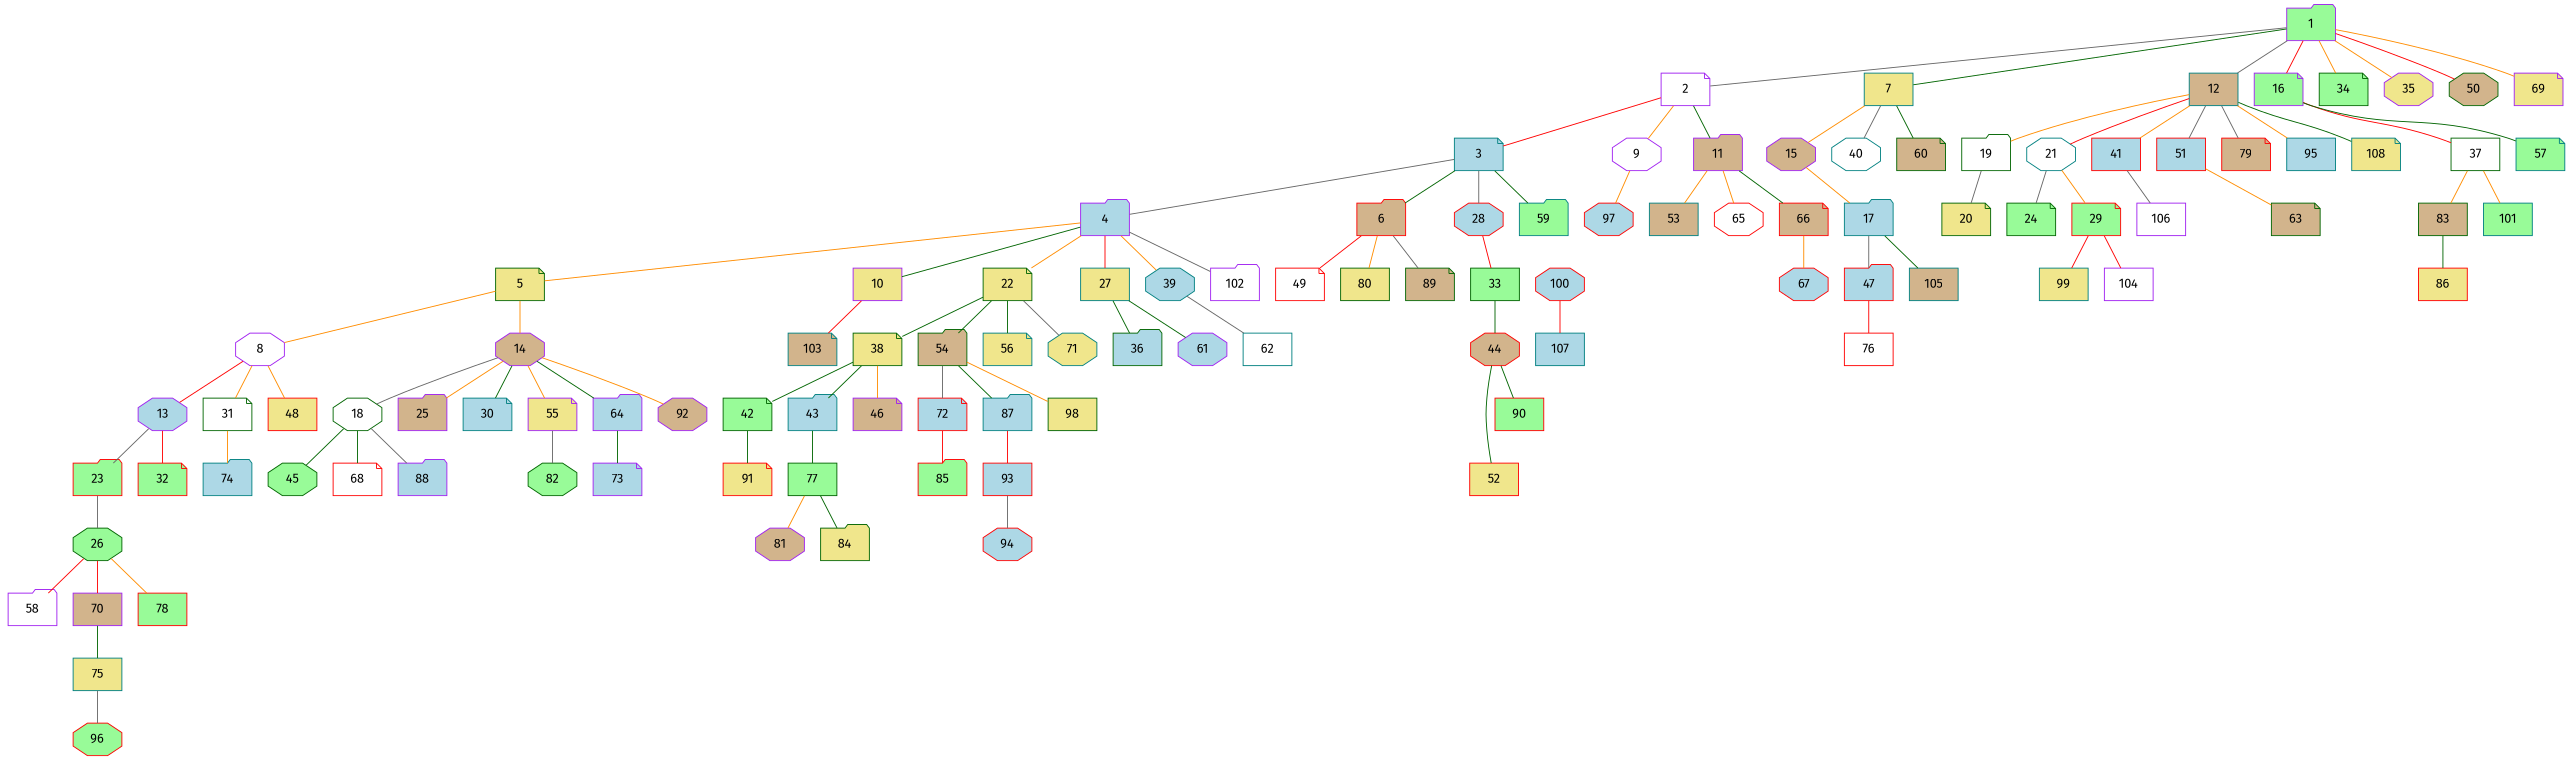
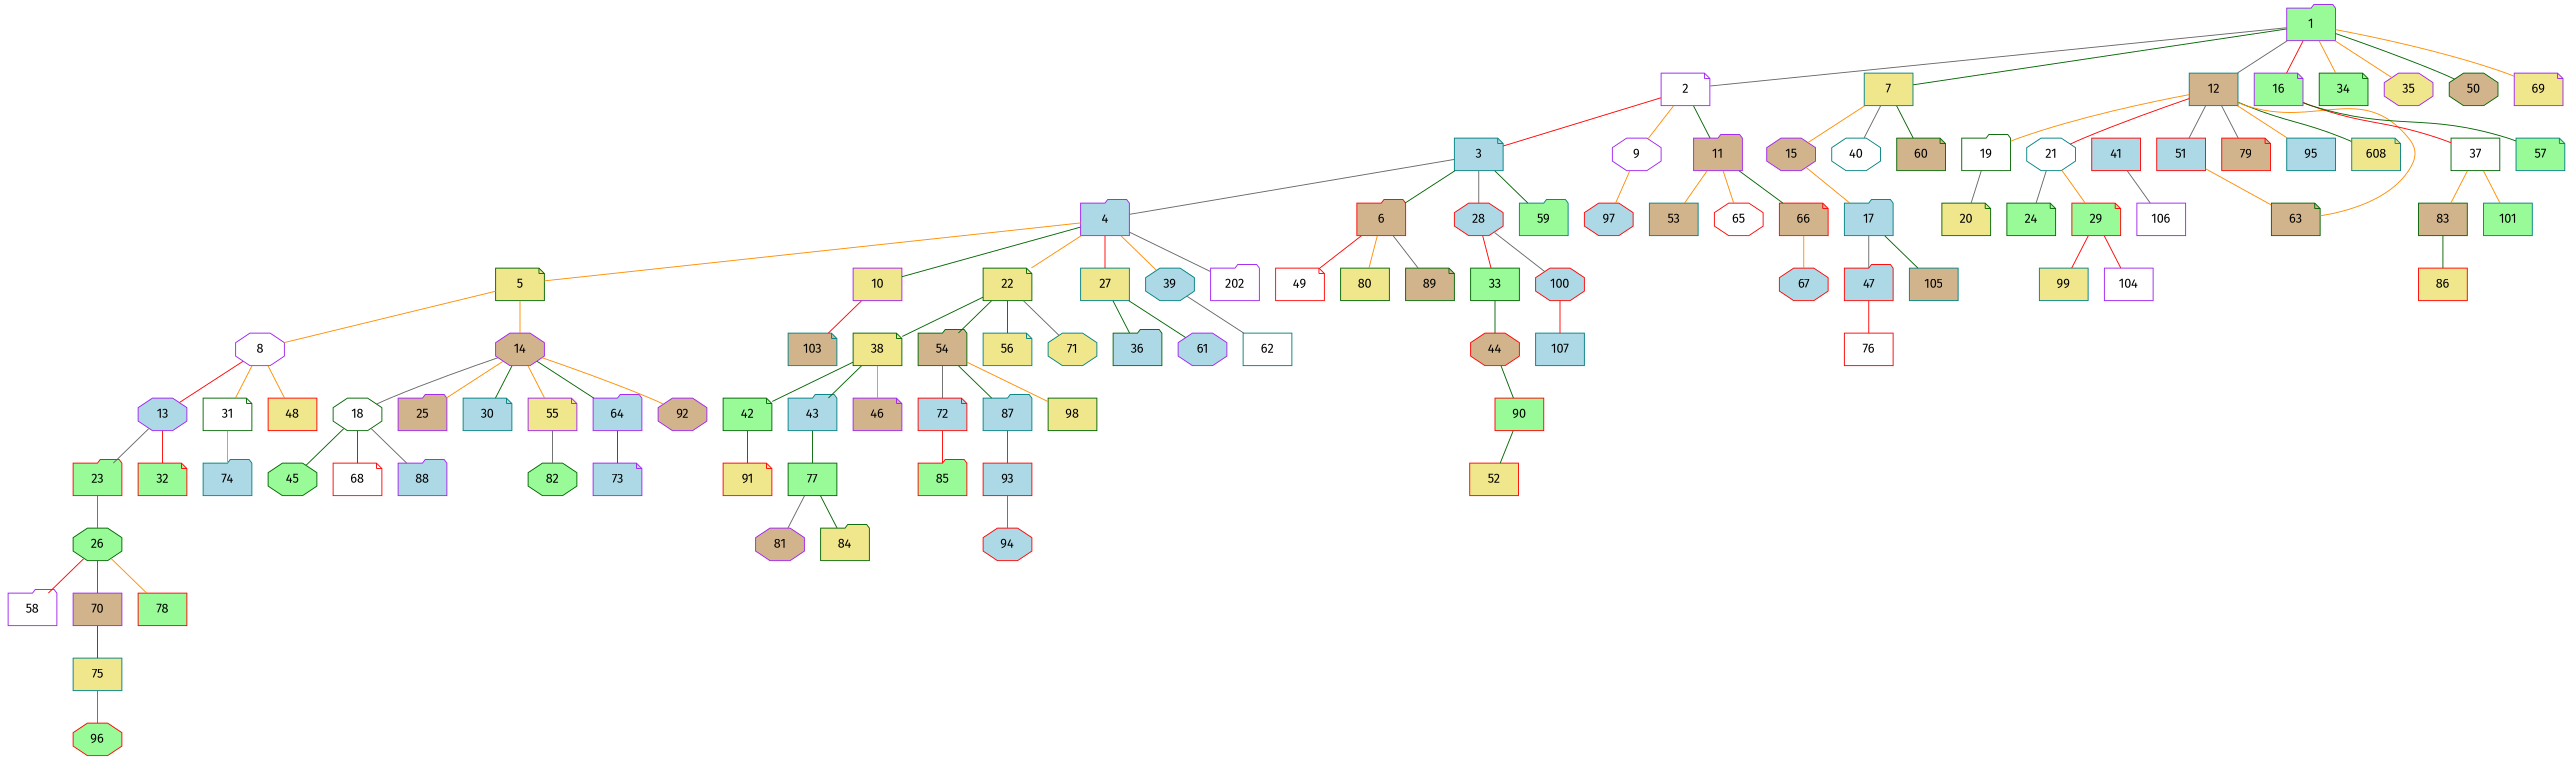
(2395, 55) -> (2395, 55)
(2165, 122) -> (2404, 134)
(2376, 154) -> (2376, 154)
none -> (1520, 252)
(1235, 284) -> (1235, 284)
(1486, 414) -> (1507, 447)
(796, 512) -> (796, 512)
